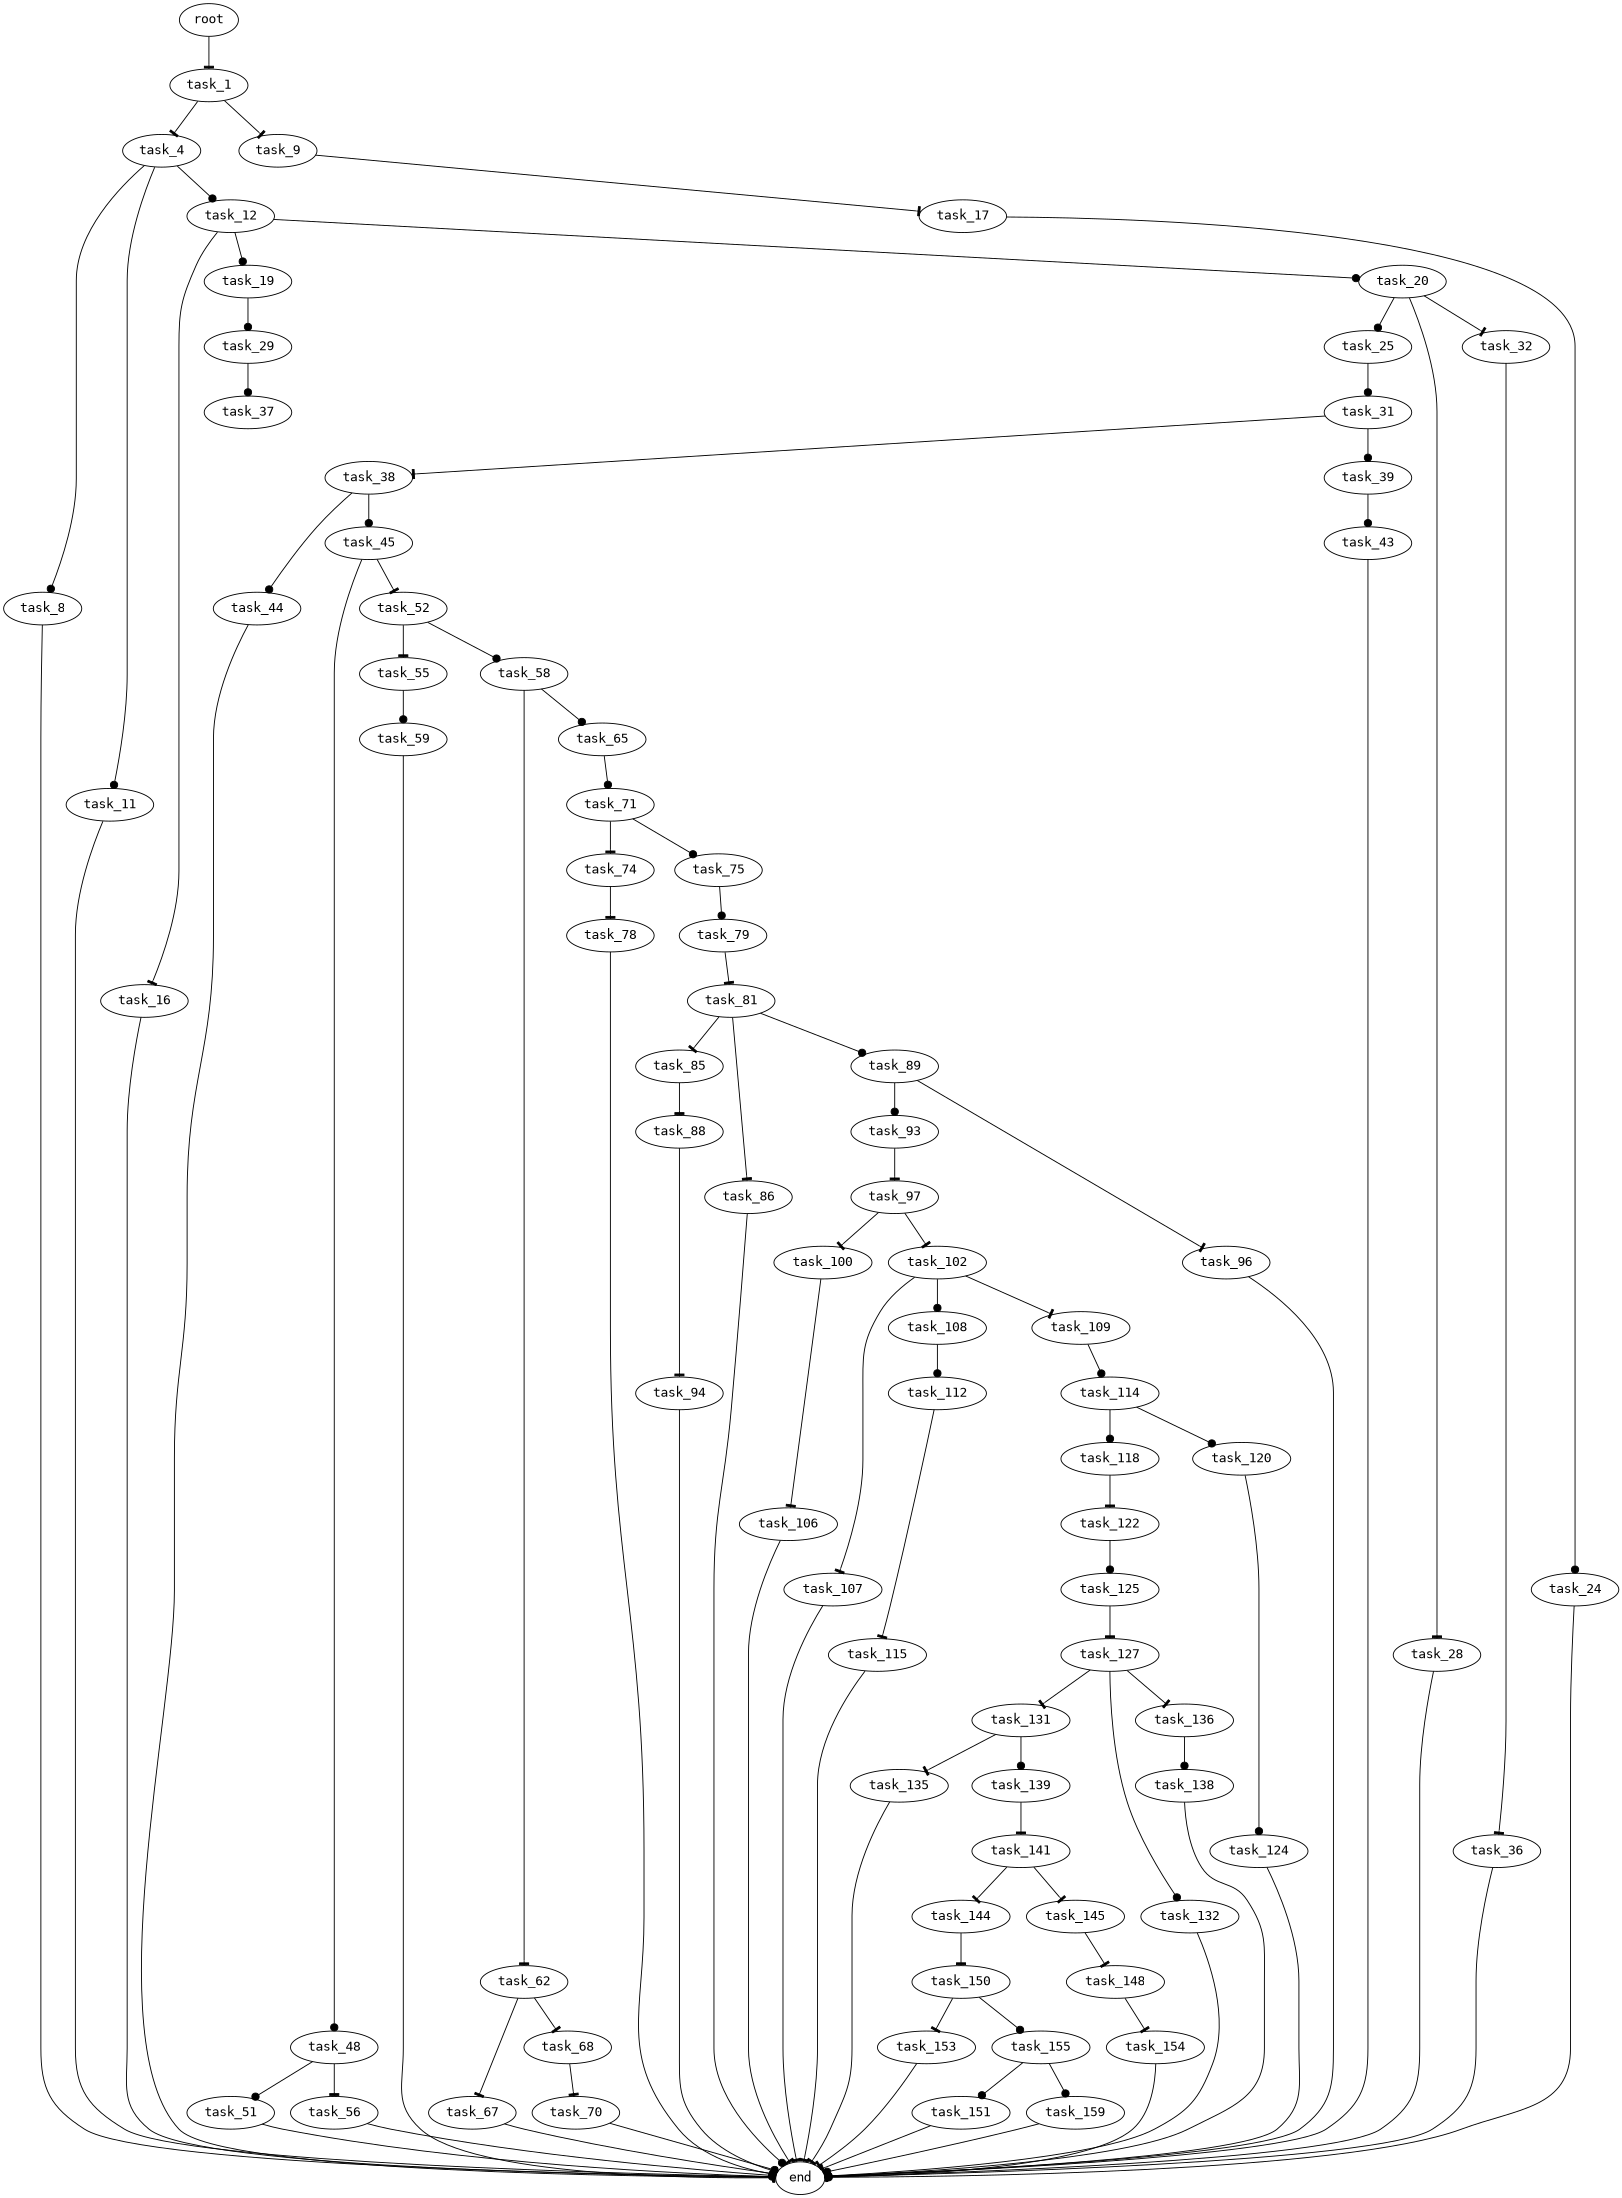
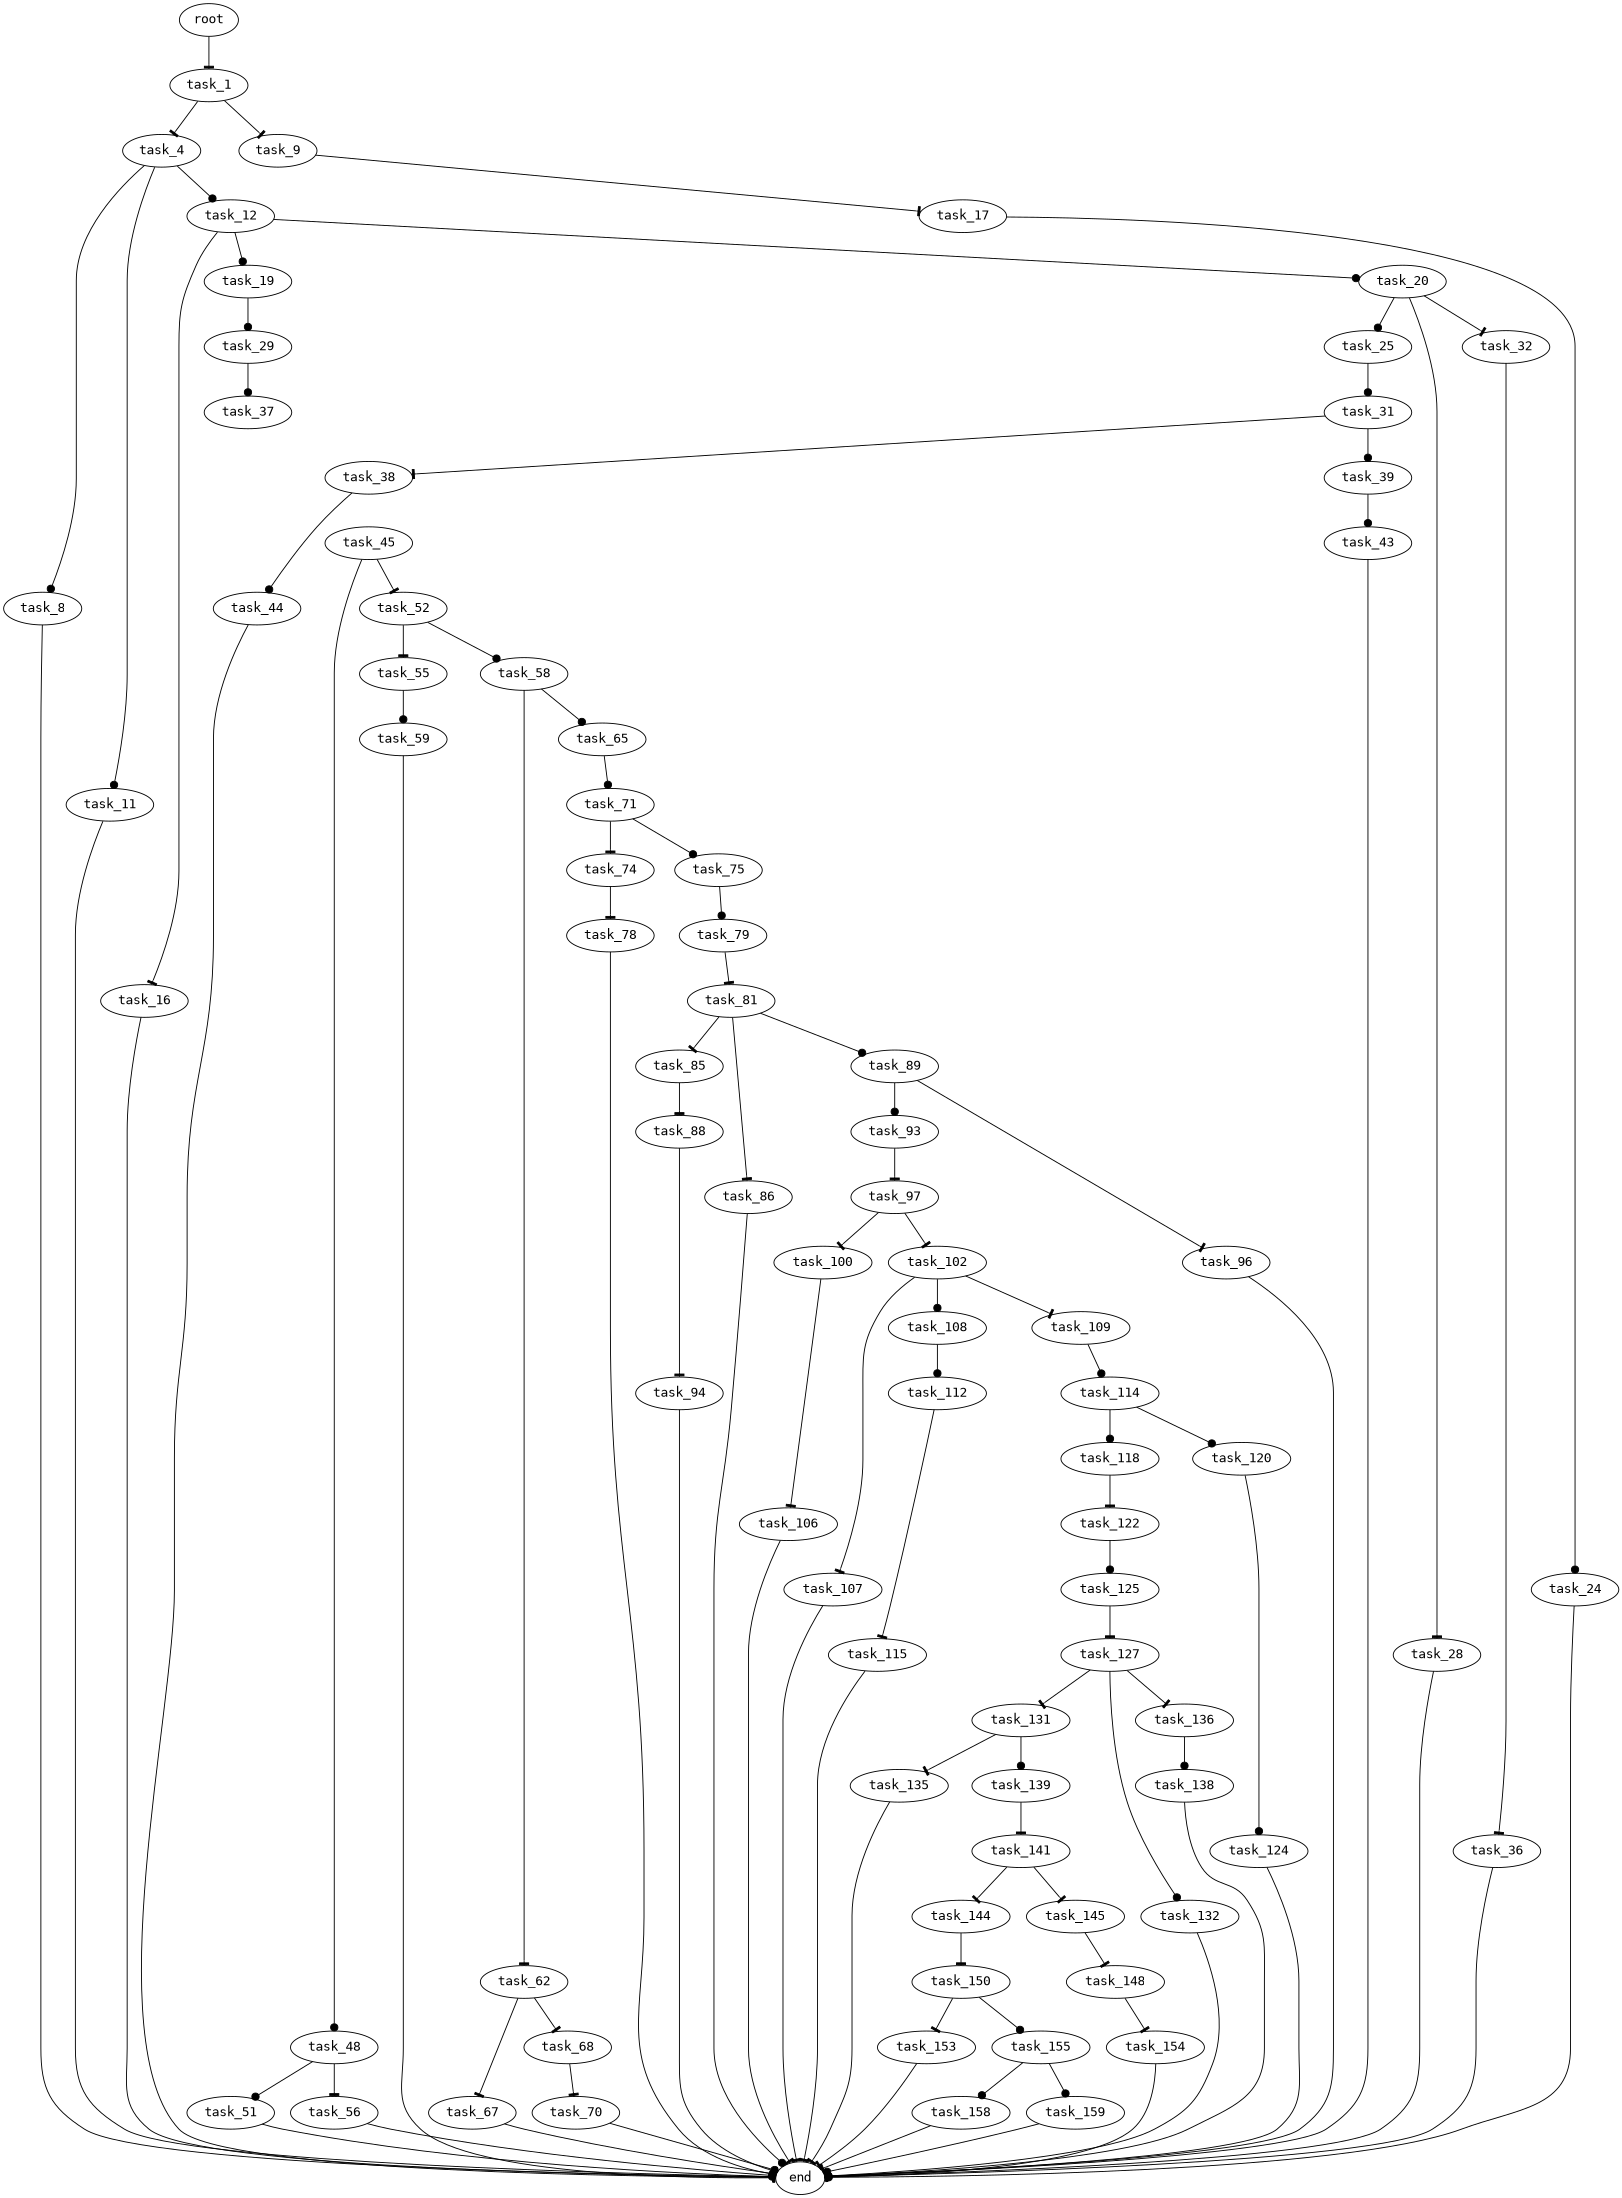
(369, 507) -> none
(961, 2113) -> (961, 2113)
